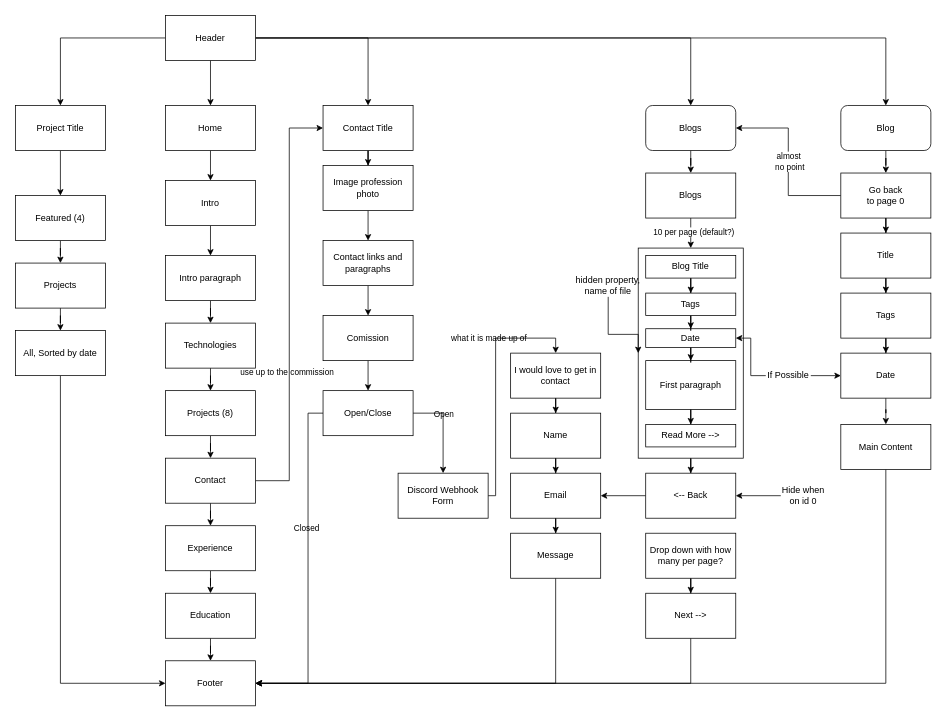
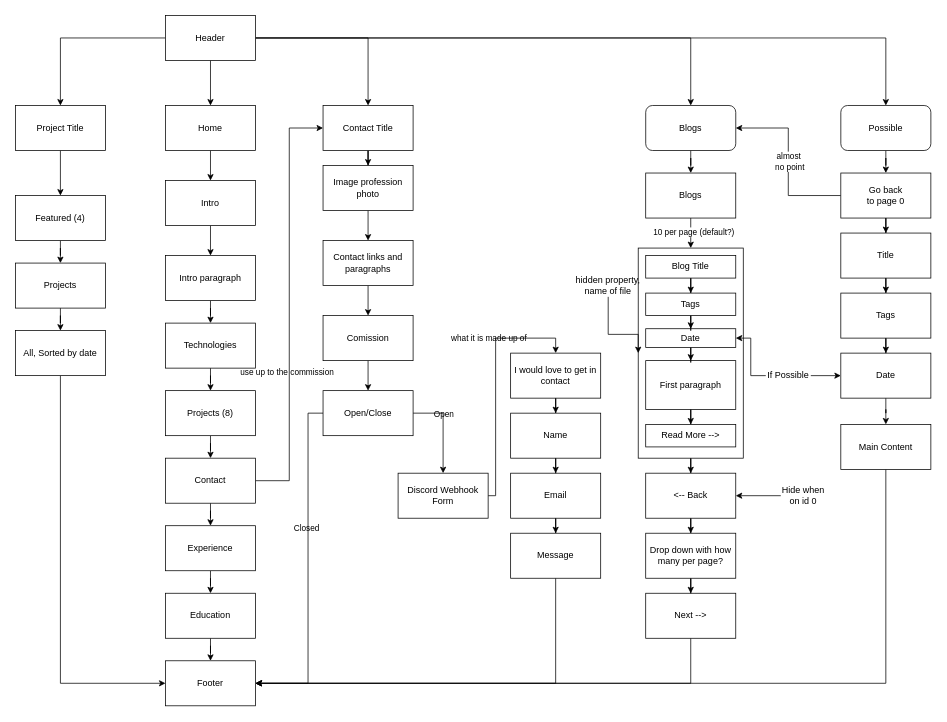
(885, 128) -> (885, 128)
(625, 495) -> (690, 528)
